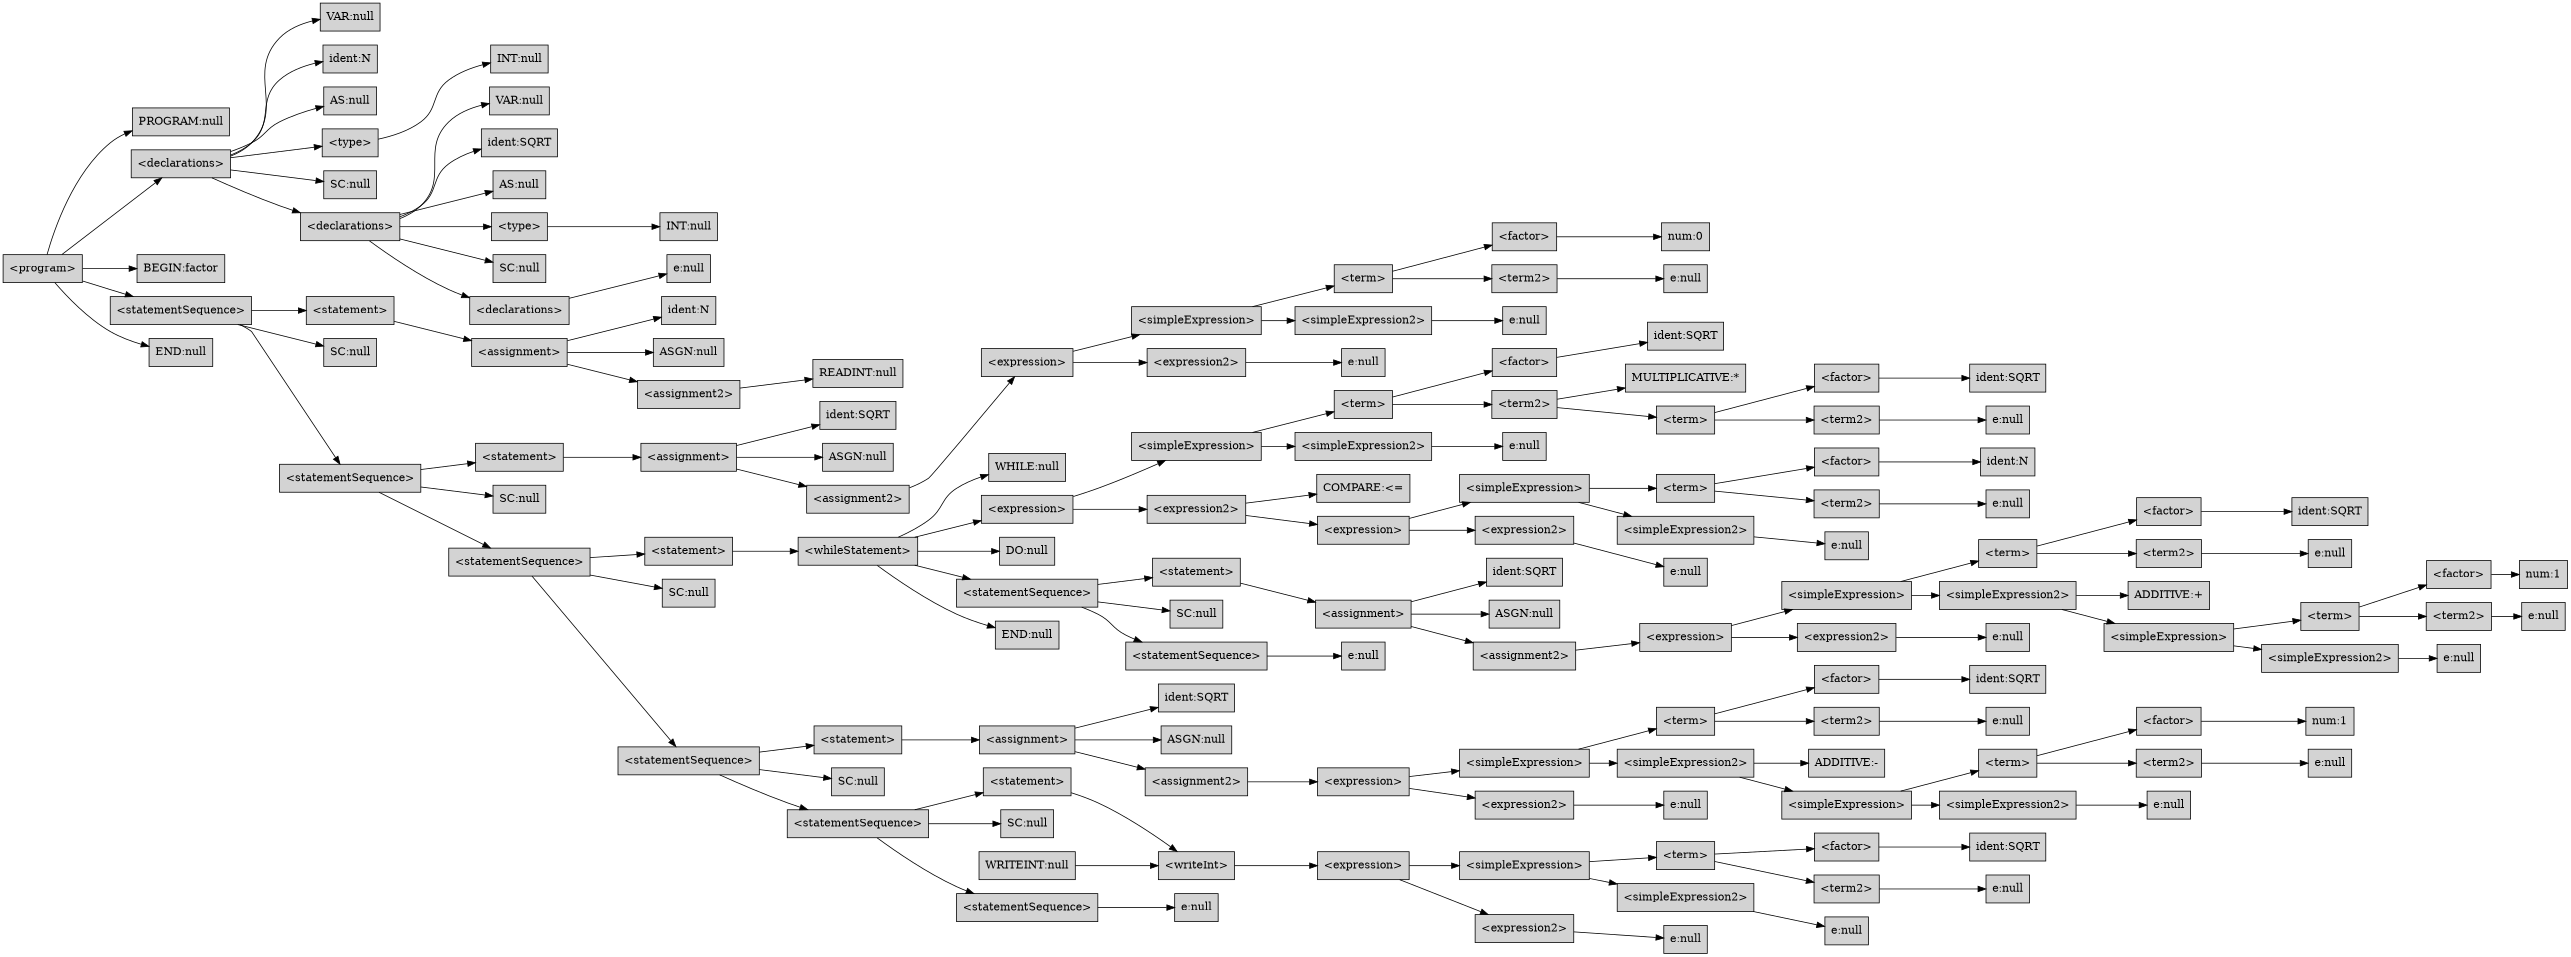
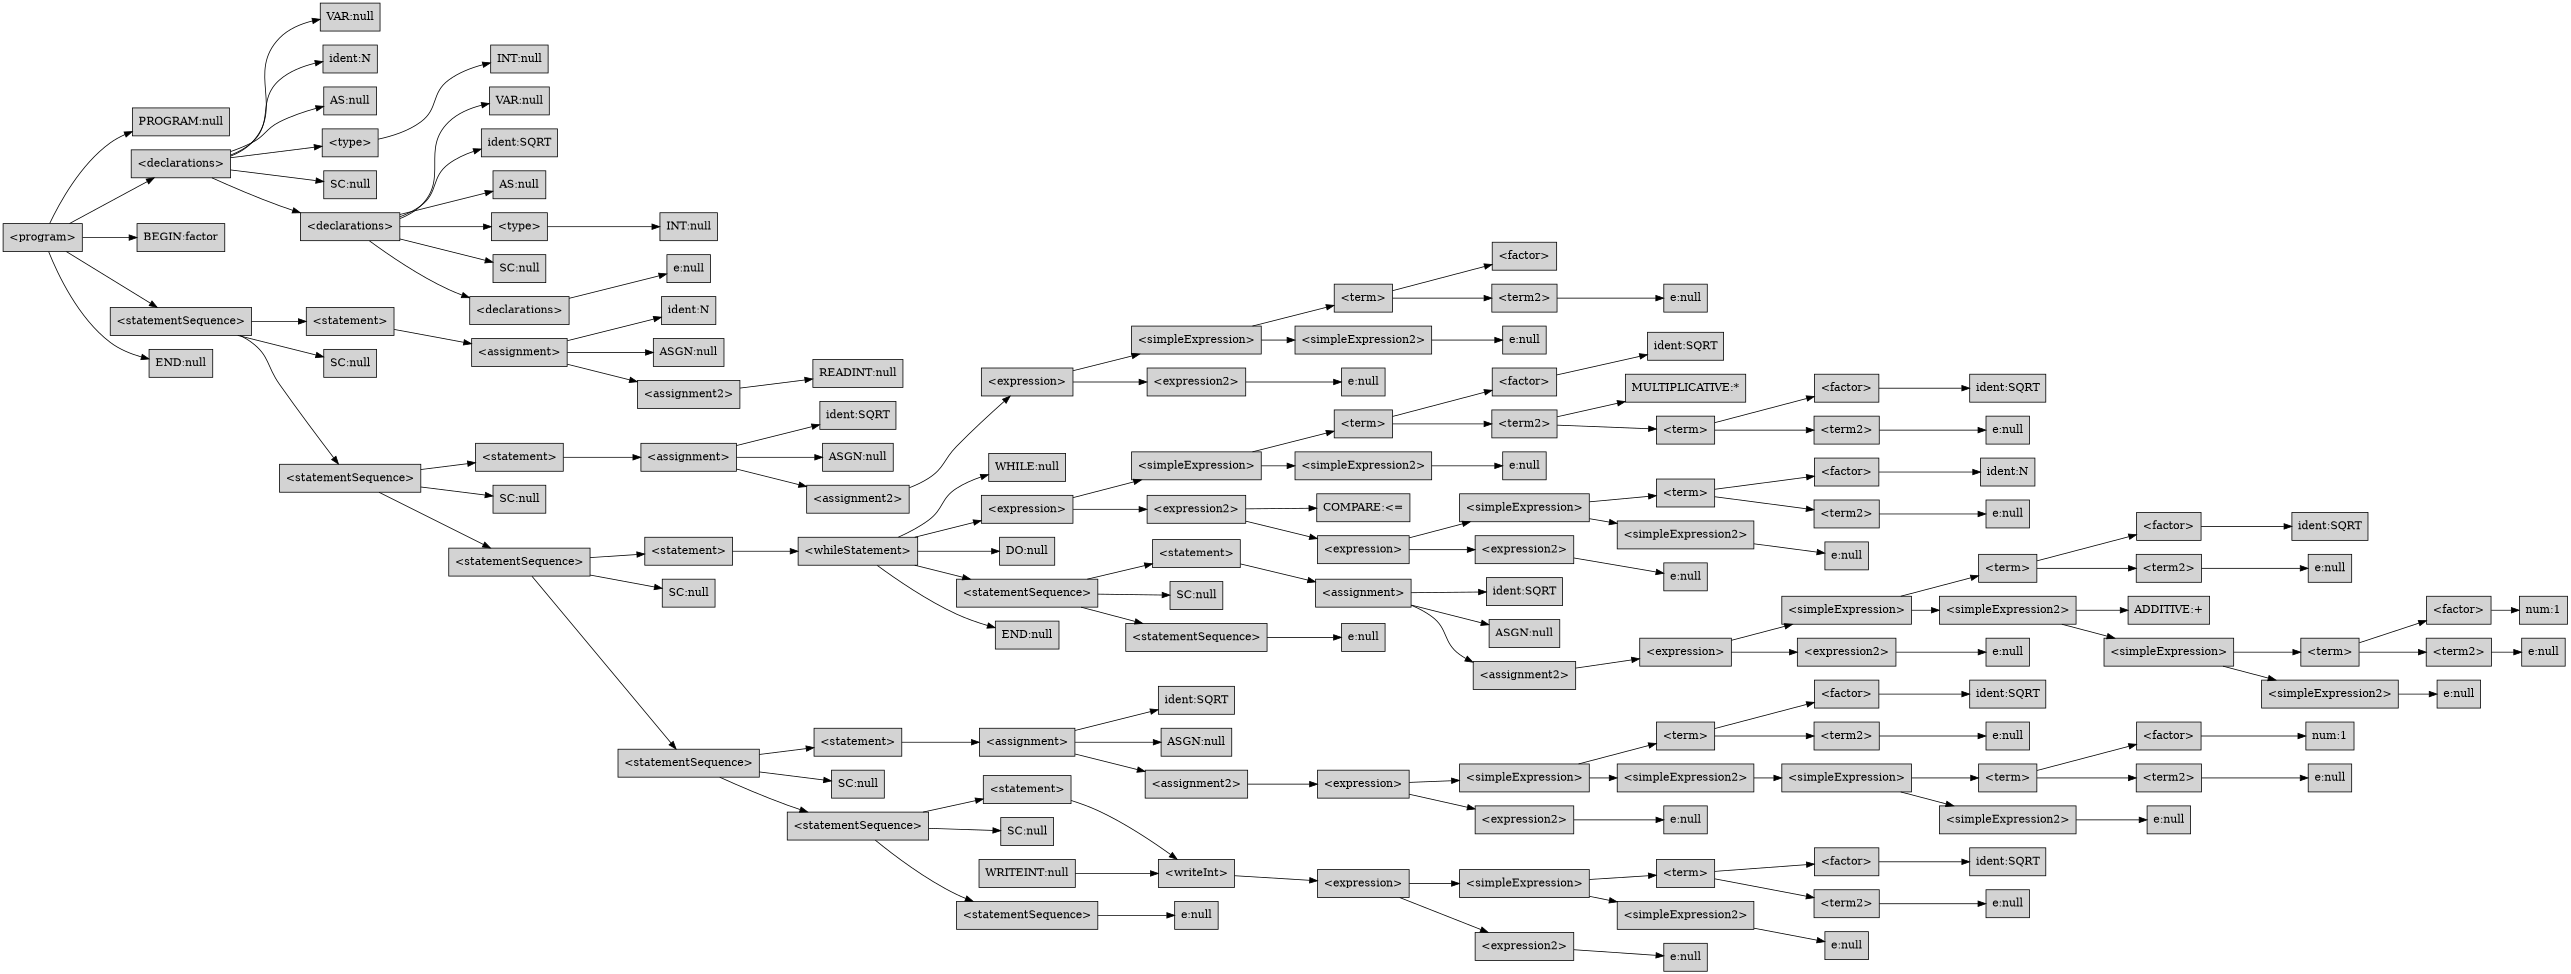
(1686, 237) -> none
(1847, 763) -> none
